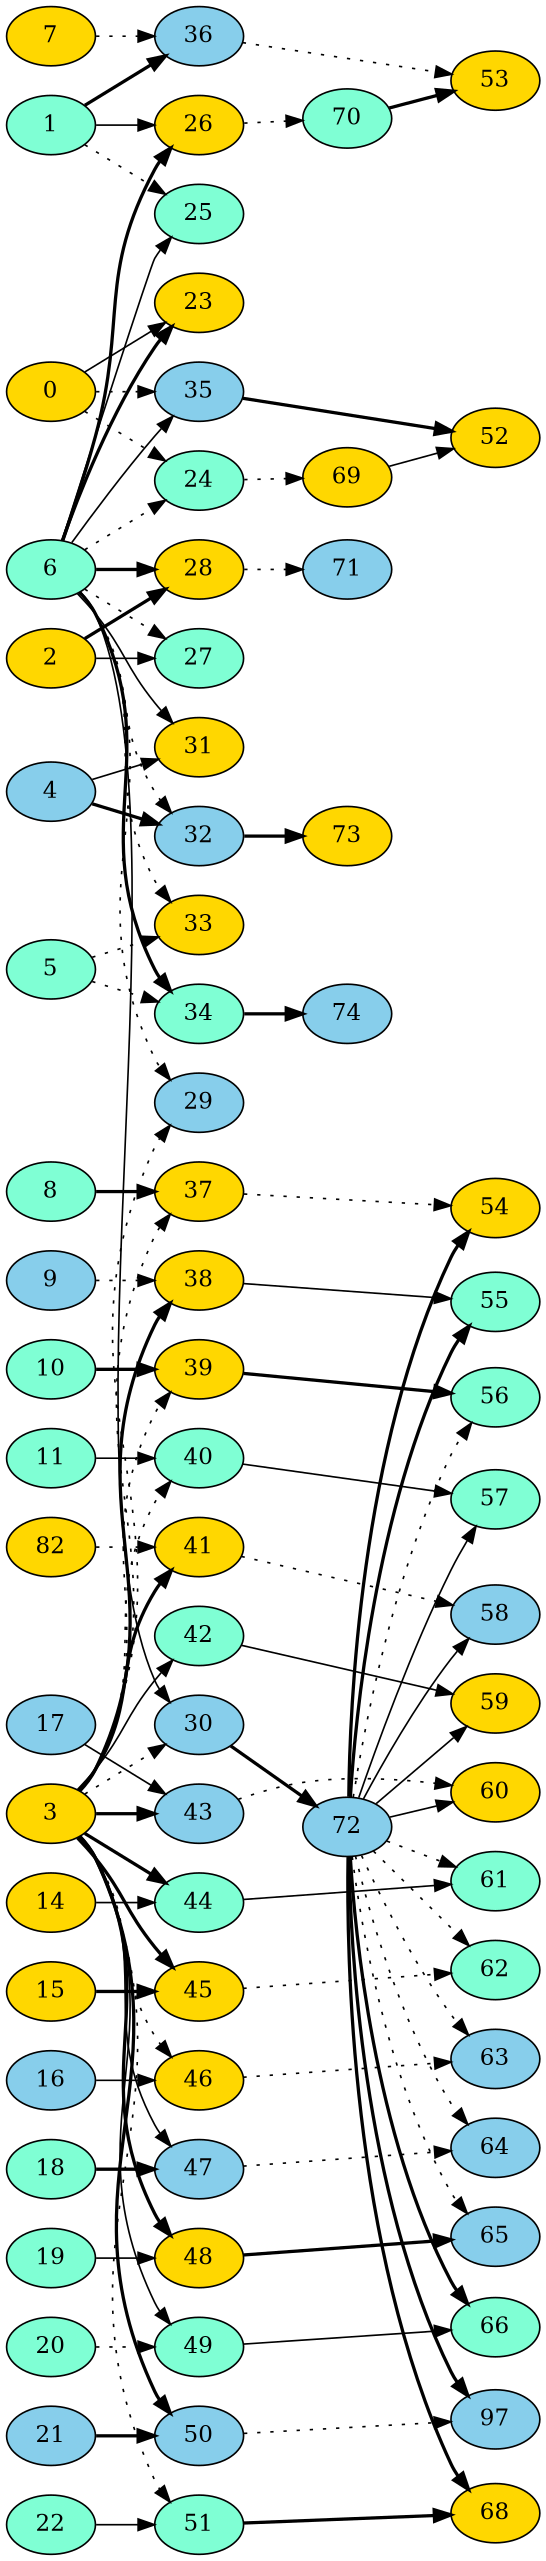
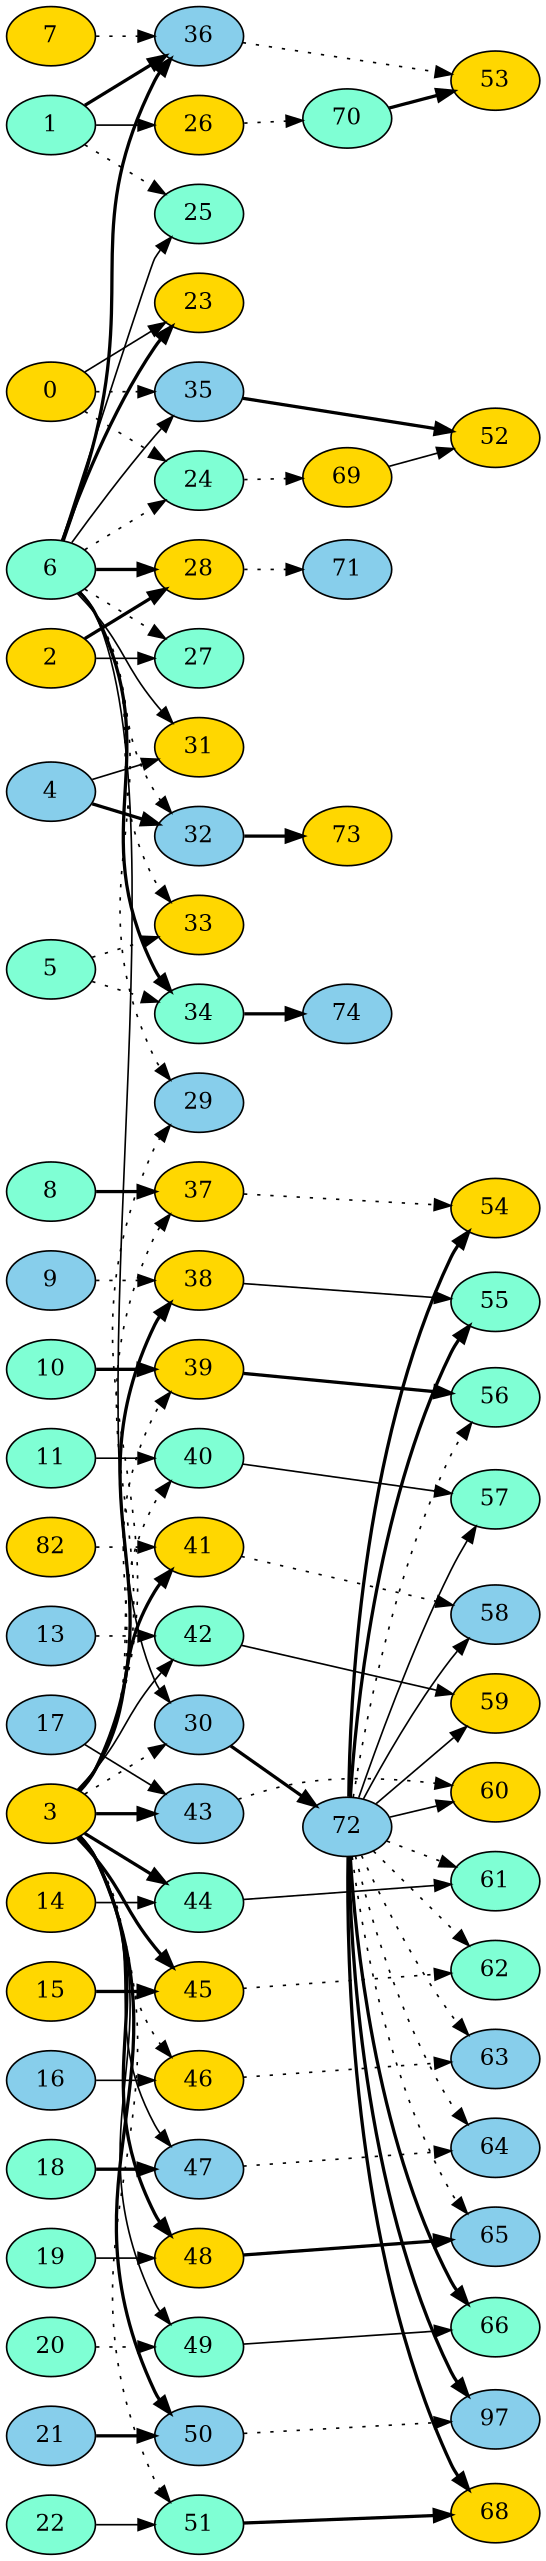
(112, 340) -> (111, 305)
none -> (51, 1636)
